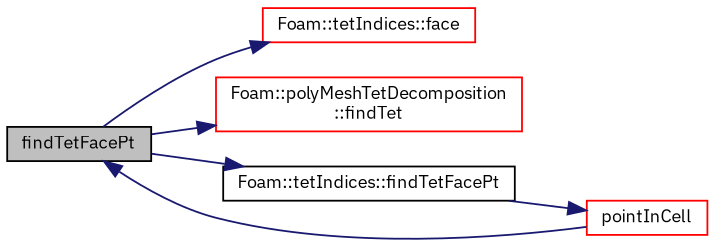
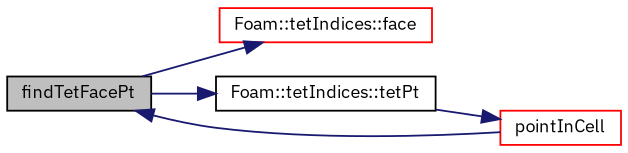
(369, 104) -> none
(369, 184) -> (326, 94)
